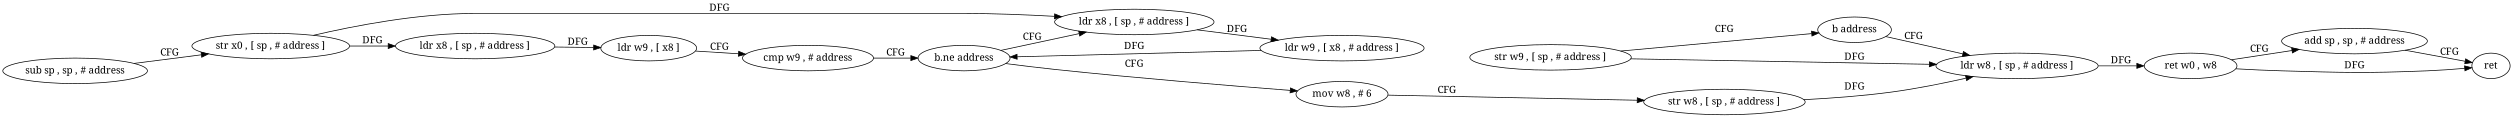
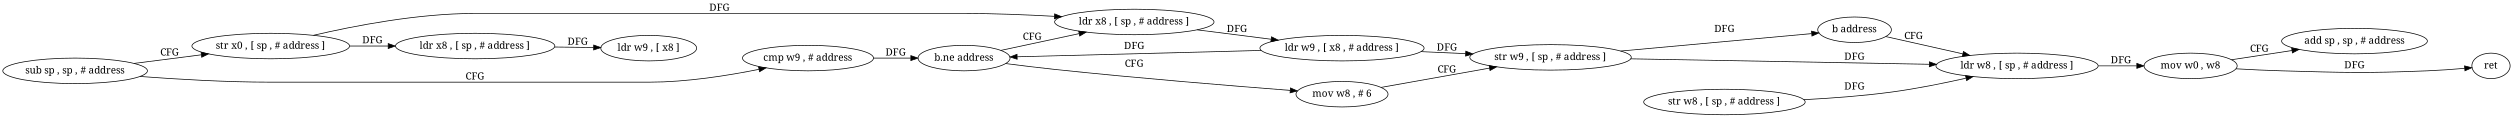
(1724, 29) -> (1724, 29)
(717, 52) -> (450, 82)
(896, 53) -> (896, 53)
none -> (1443, 53)
(2435, 56) -> none
(2191, 66) -> (2191, 66)
(1513, 98) -> (1435, 78)
